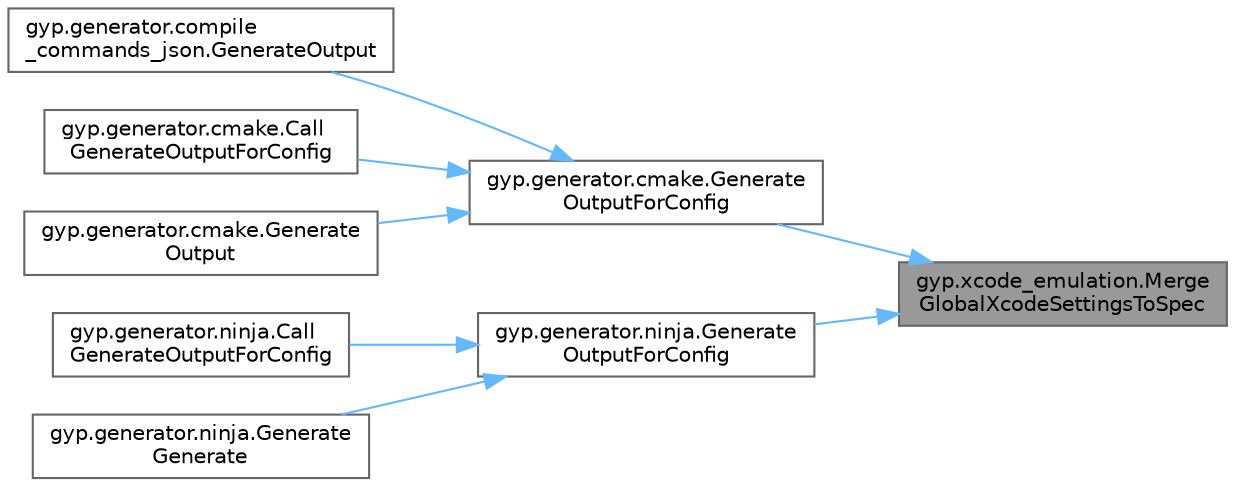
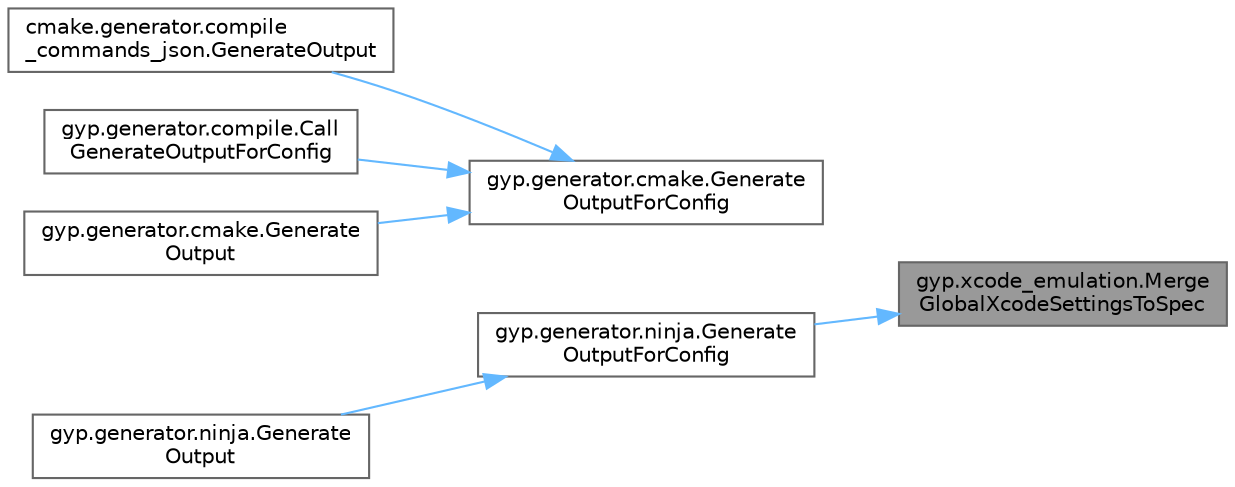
(201, 40) -> (201, 40)
(201, 142) -> (201, 142)
(844, 241) -> none
(201, 345) -> none
(201, 446) -> (201, 446)
